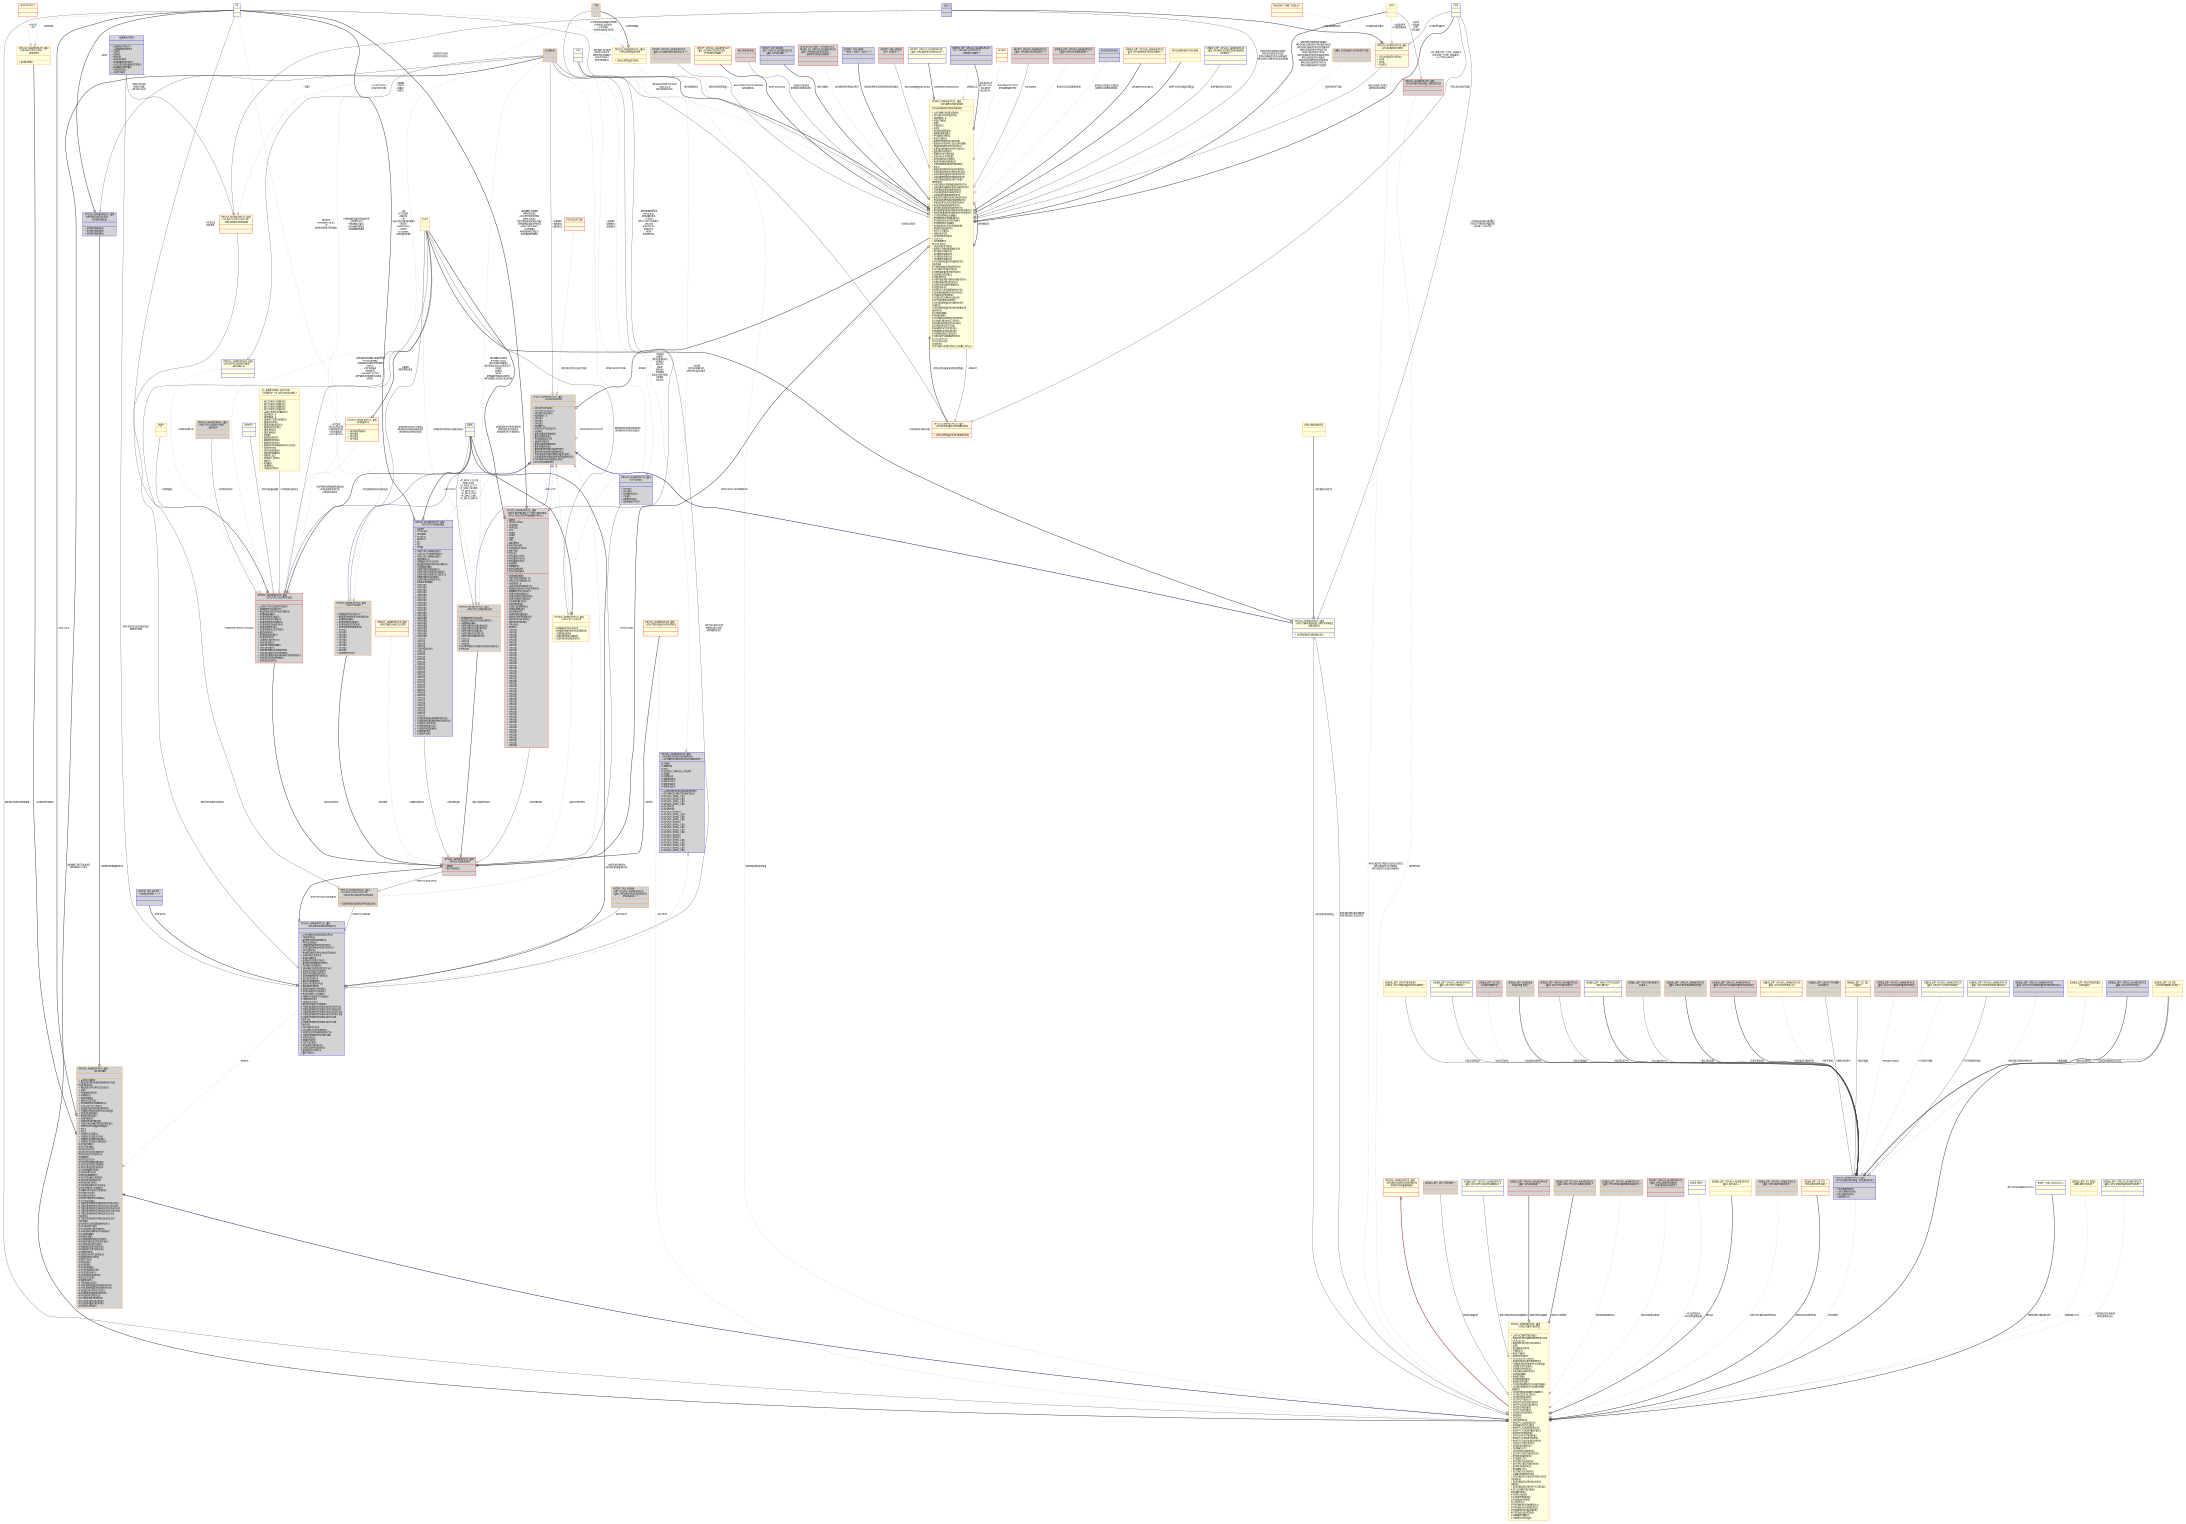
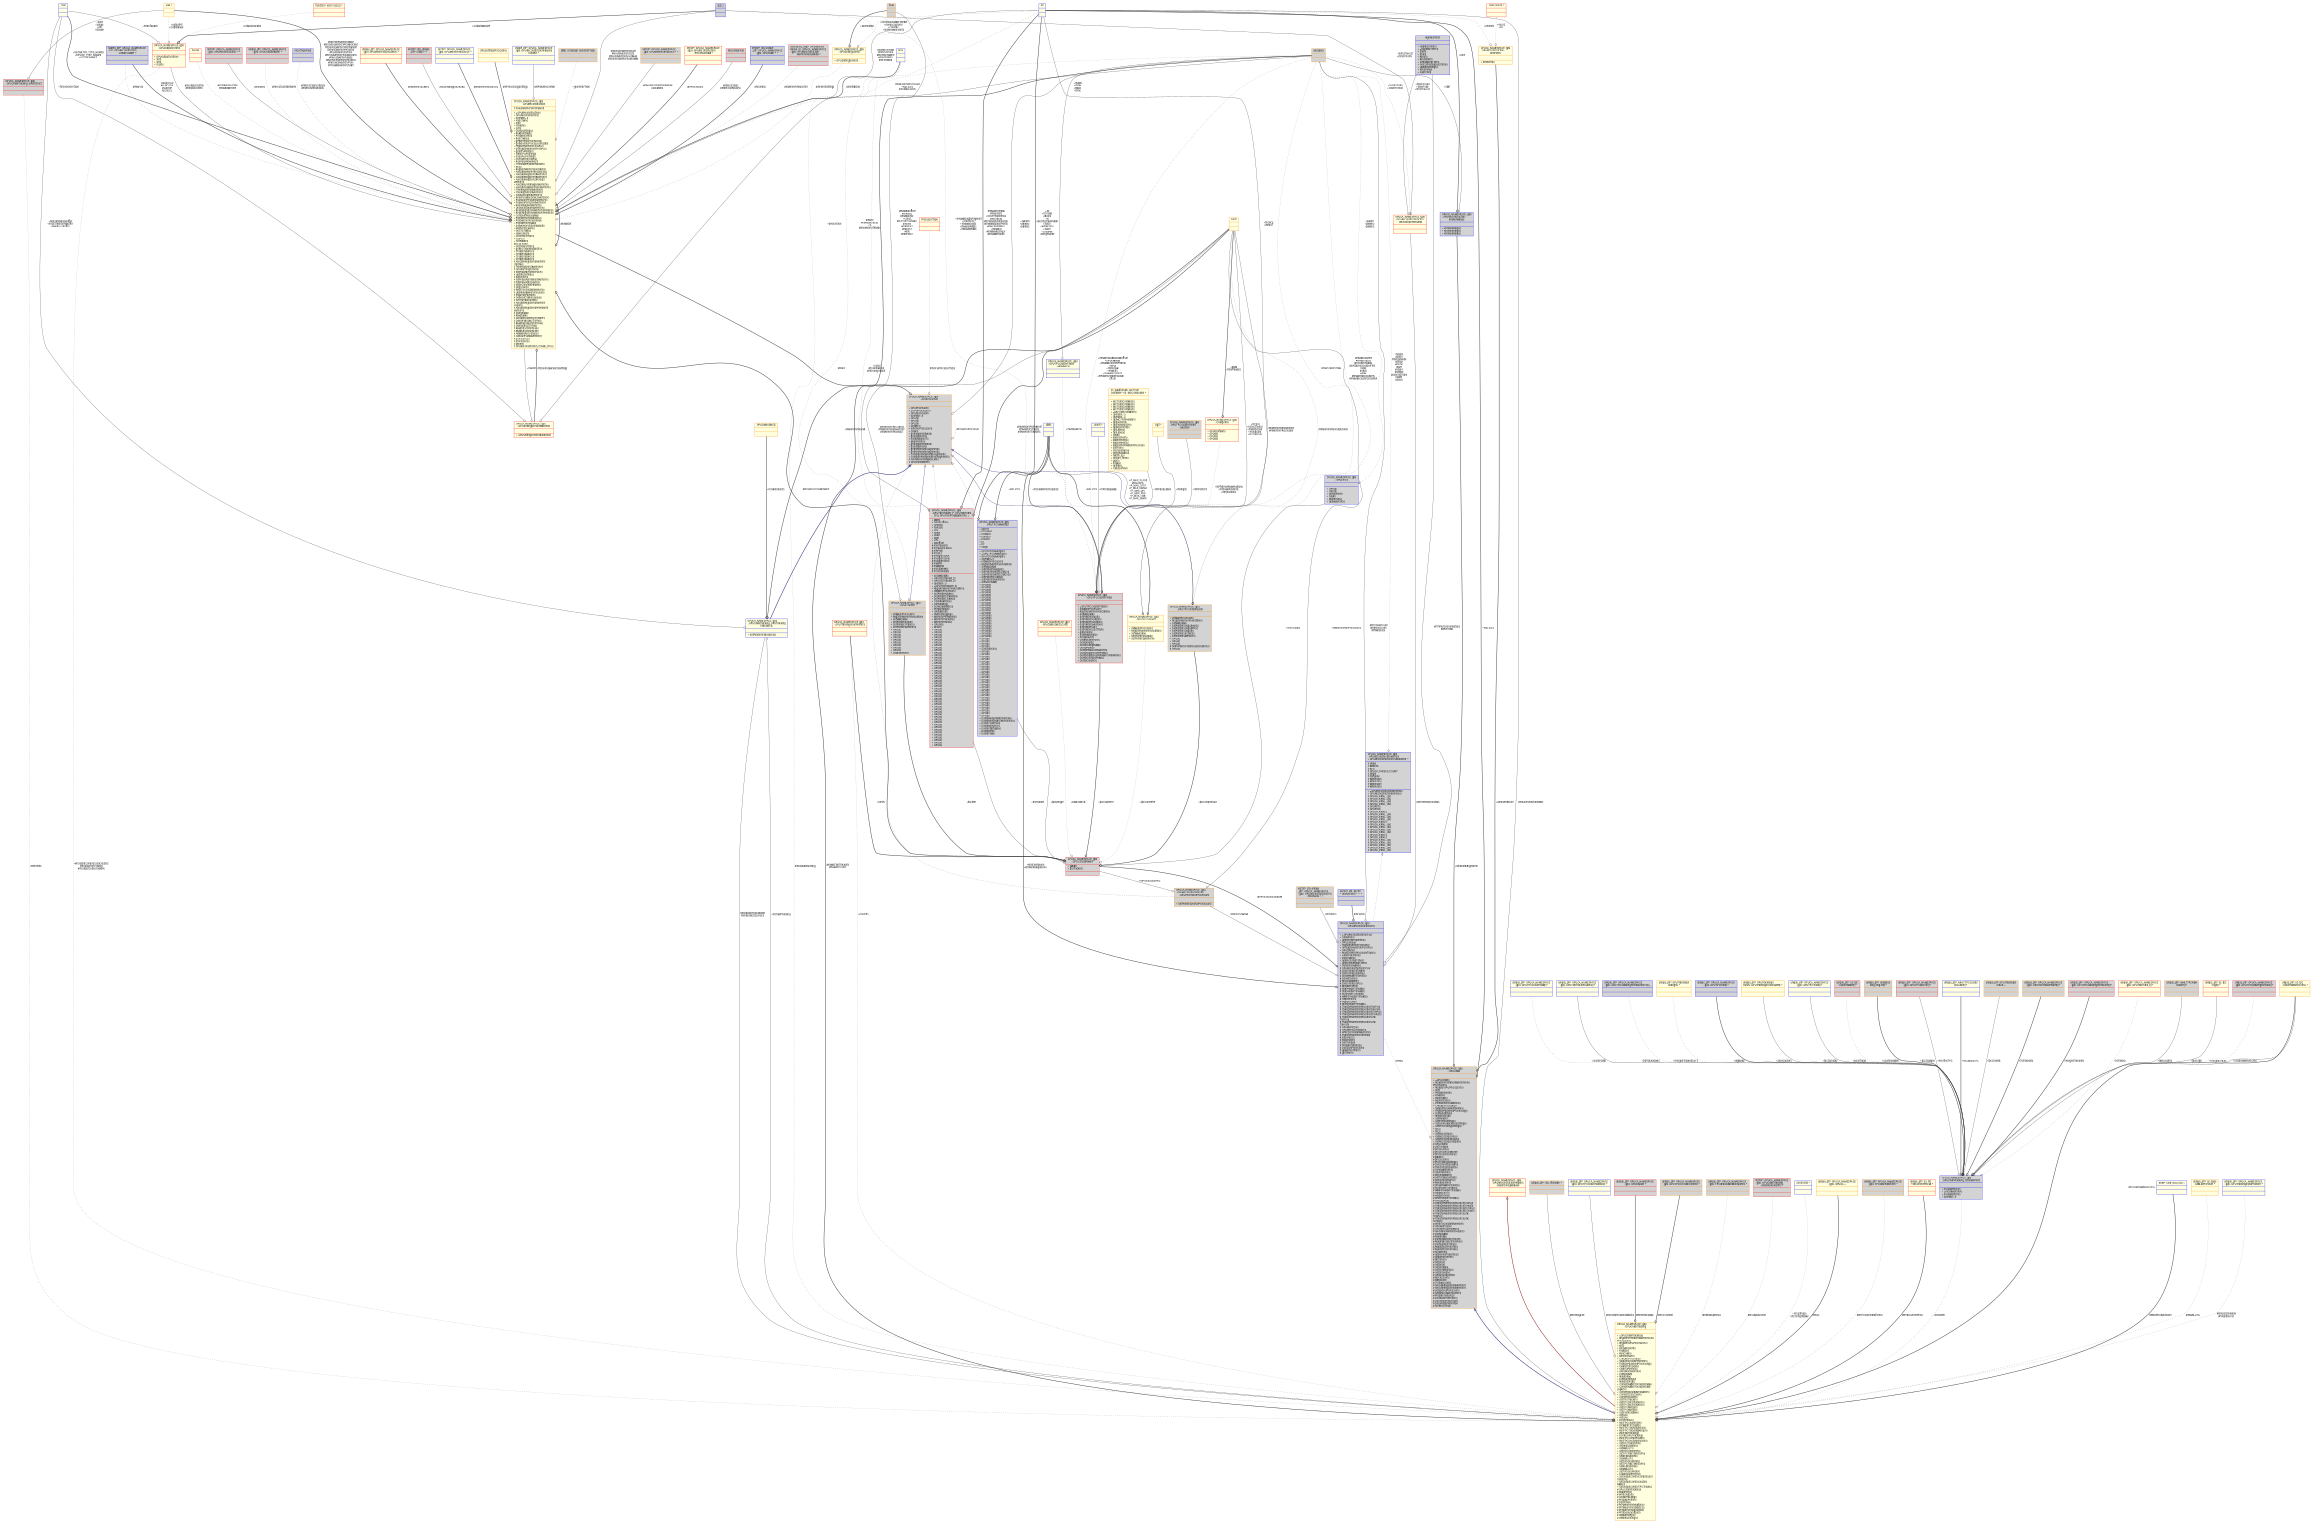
(858, 55) -> none
(269, 448) -> (1117, 448)
